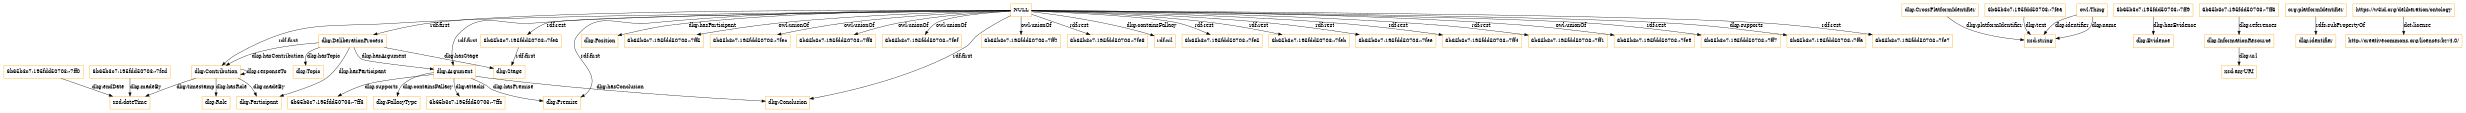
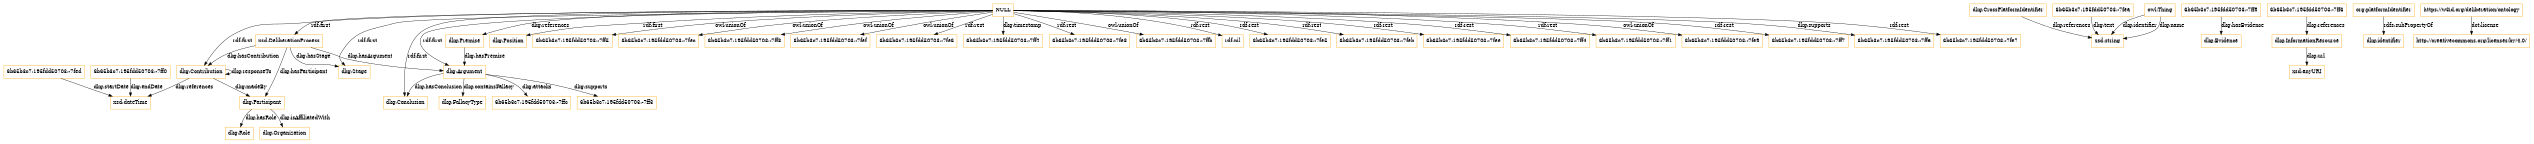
(712, 26) -> (653, 26)
(1036, 26) -> (1022, 26)
(1152, 26) -> (1200, 26)
(1994, 26) -> (2072, 26)
(352, 41) -> (289, 41)
none -> (1176, 41)
(516, 55) -> (656, 14)
(591, 56) -> (550, 26)
(308, 72) -> none
(216, 86) -> (246, 116)
(146, 87) -> (111, 87)
(196, 87) -> (194, 87)
(504, 94) -> (464, 55)
none -> (285, 134)
